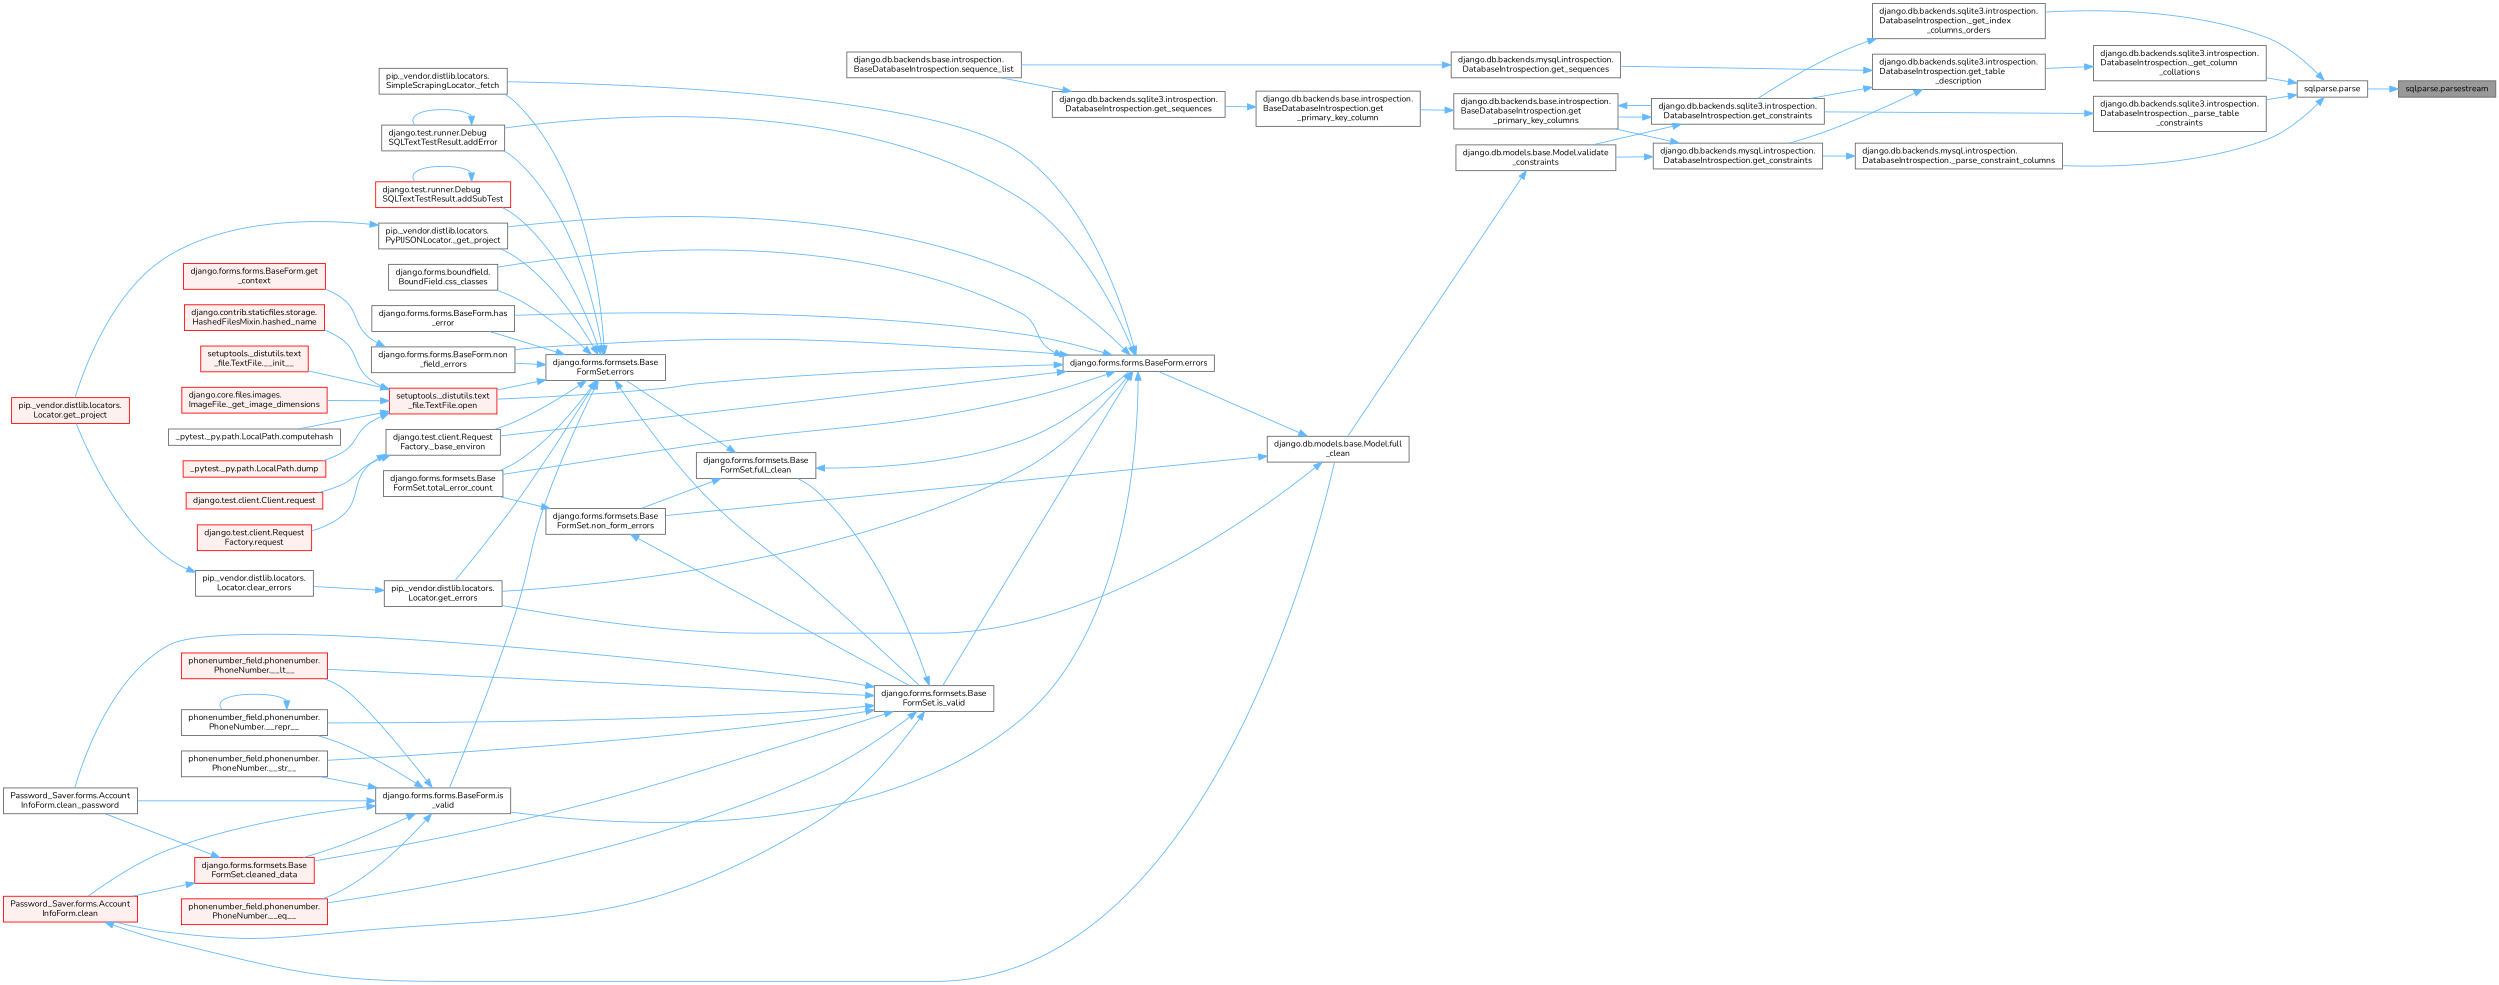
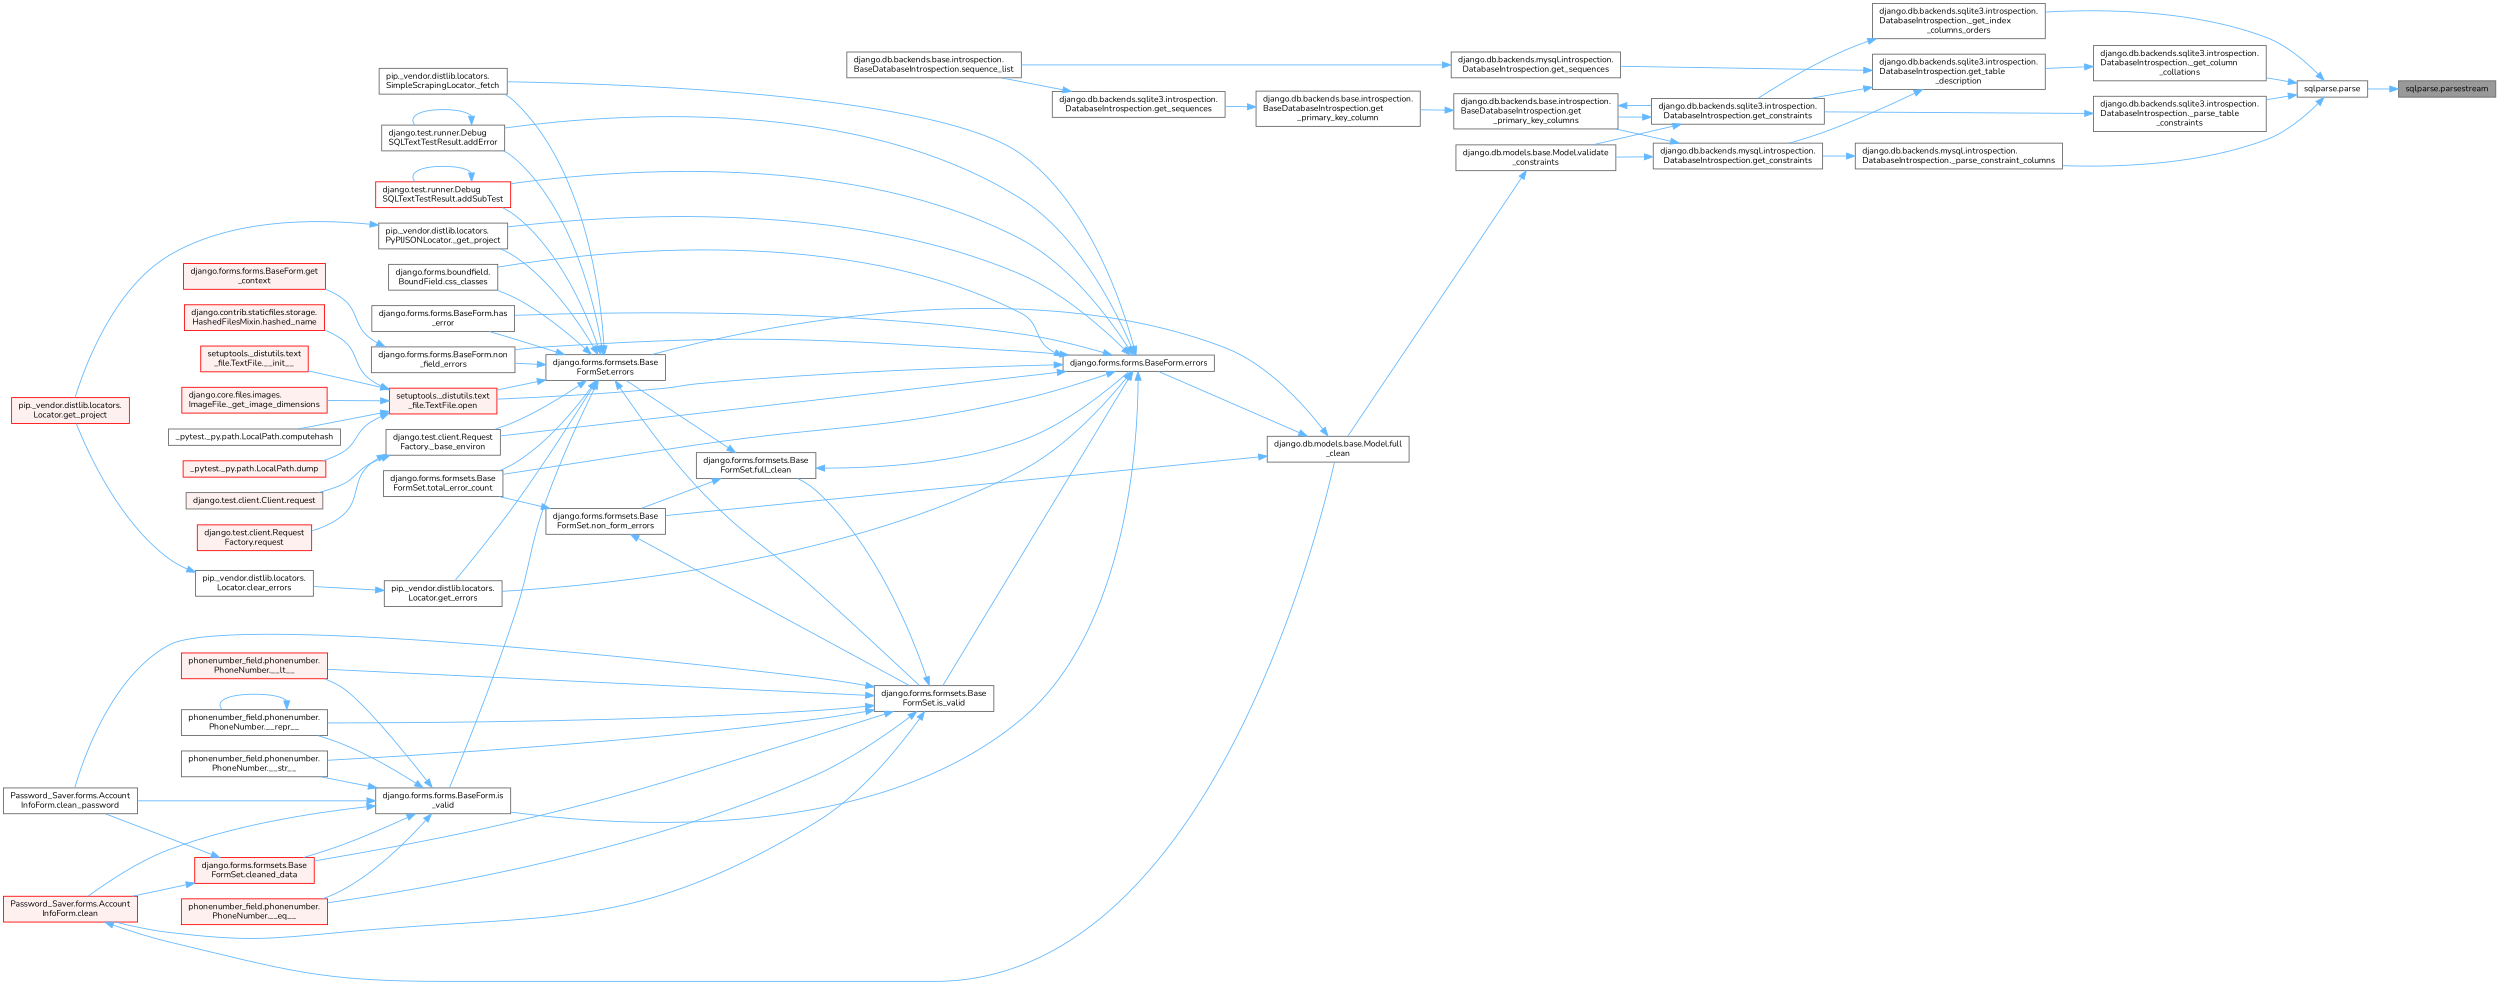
none -> (847, 185)
(254, 501) -> (254, 501)
(929, 633) -> (985, 309)
